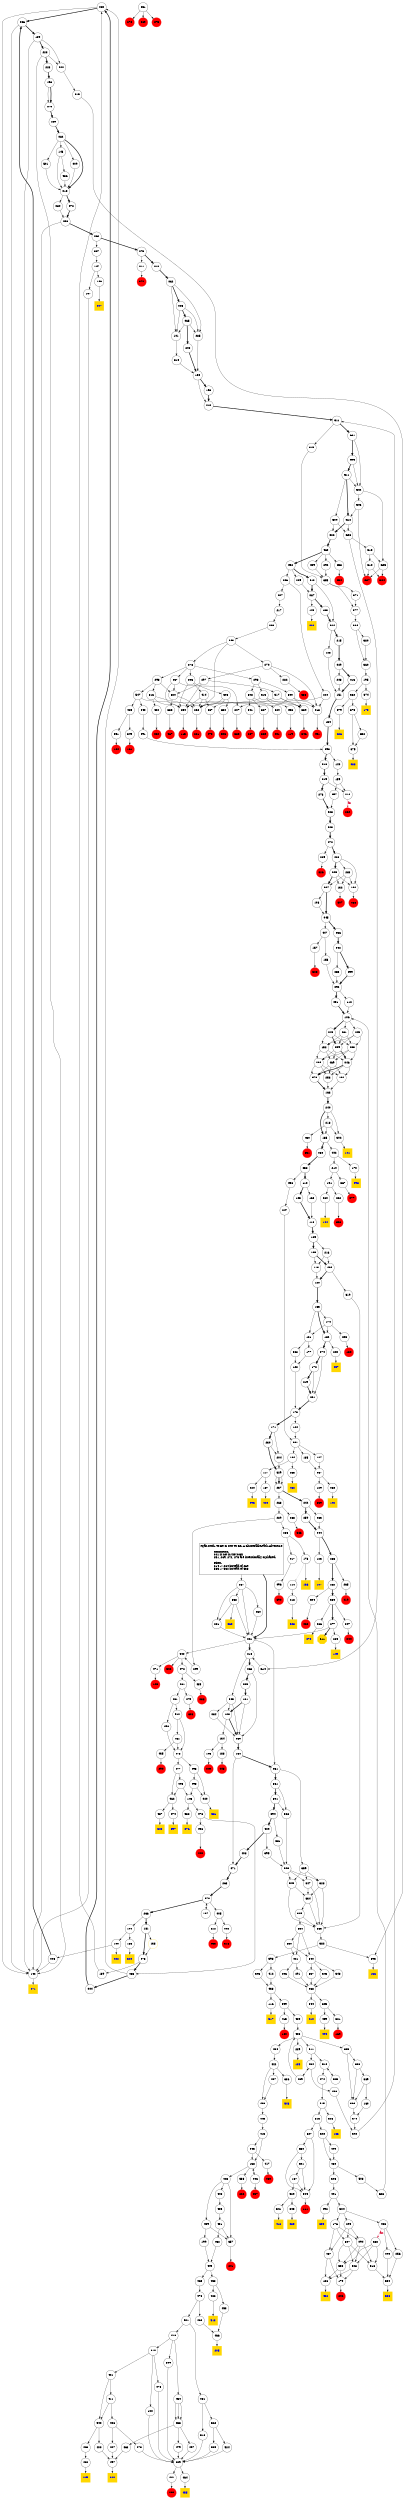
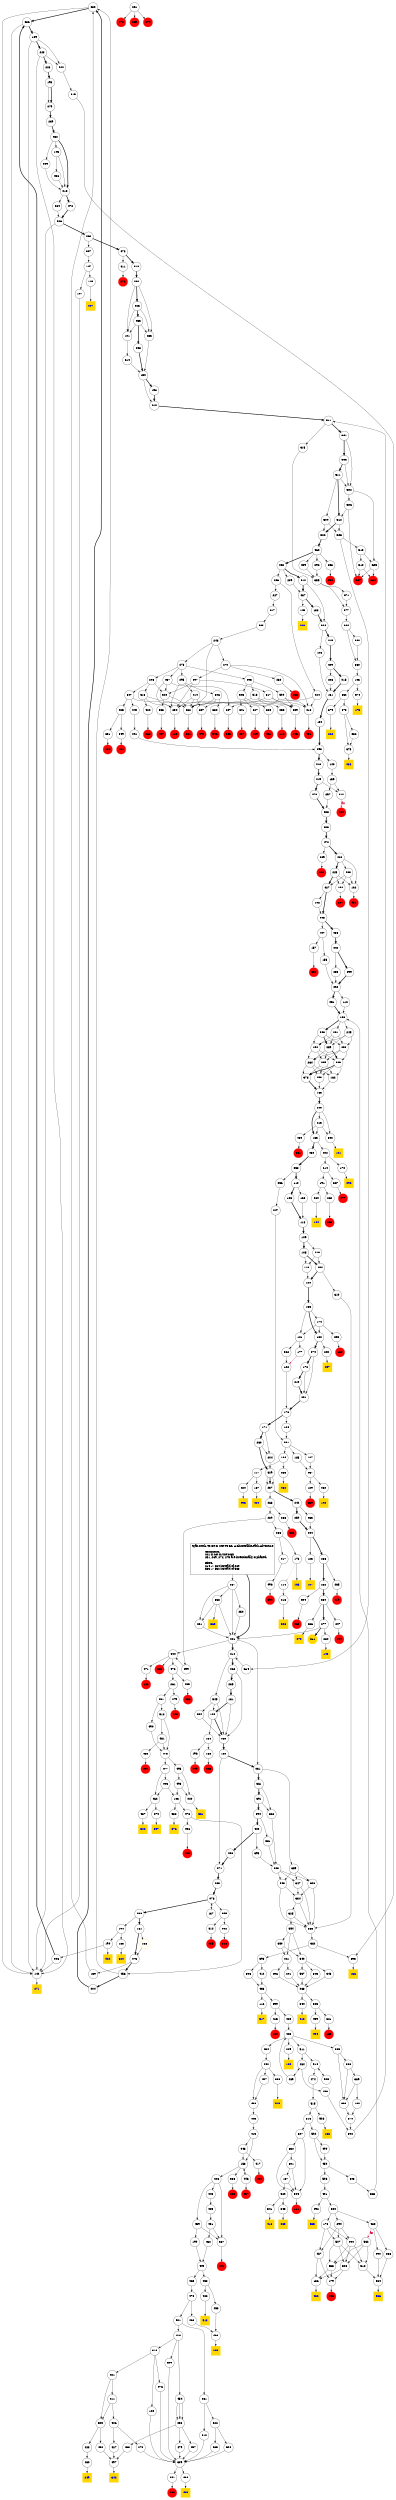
(46, 164) -> none
(303, 1359) -> (294, 1359)
